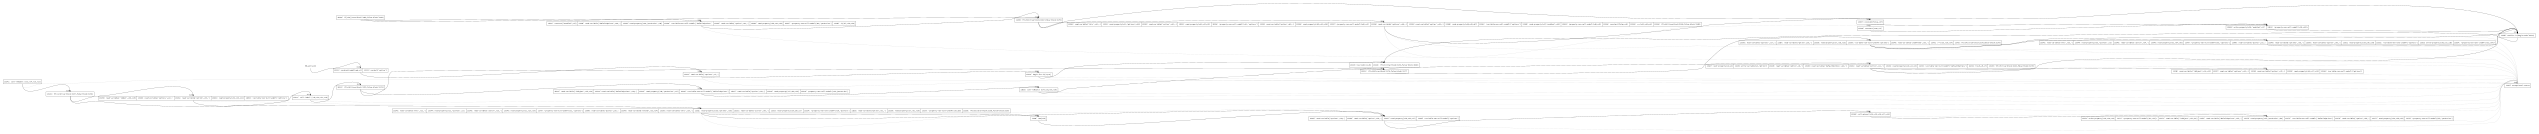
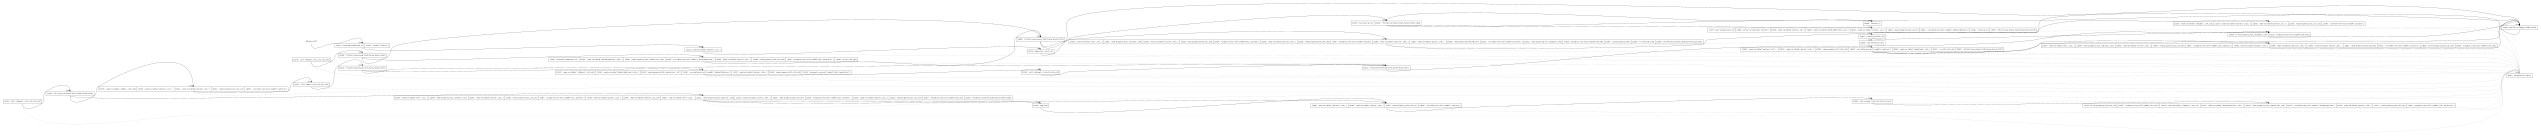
none -> (1872, 24)
none -> (312, 60)
